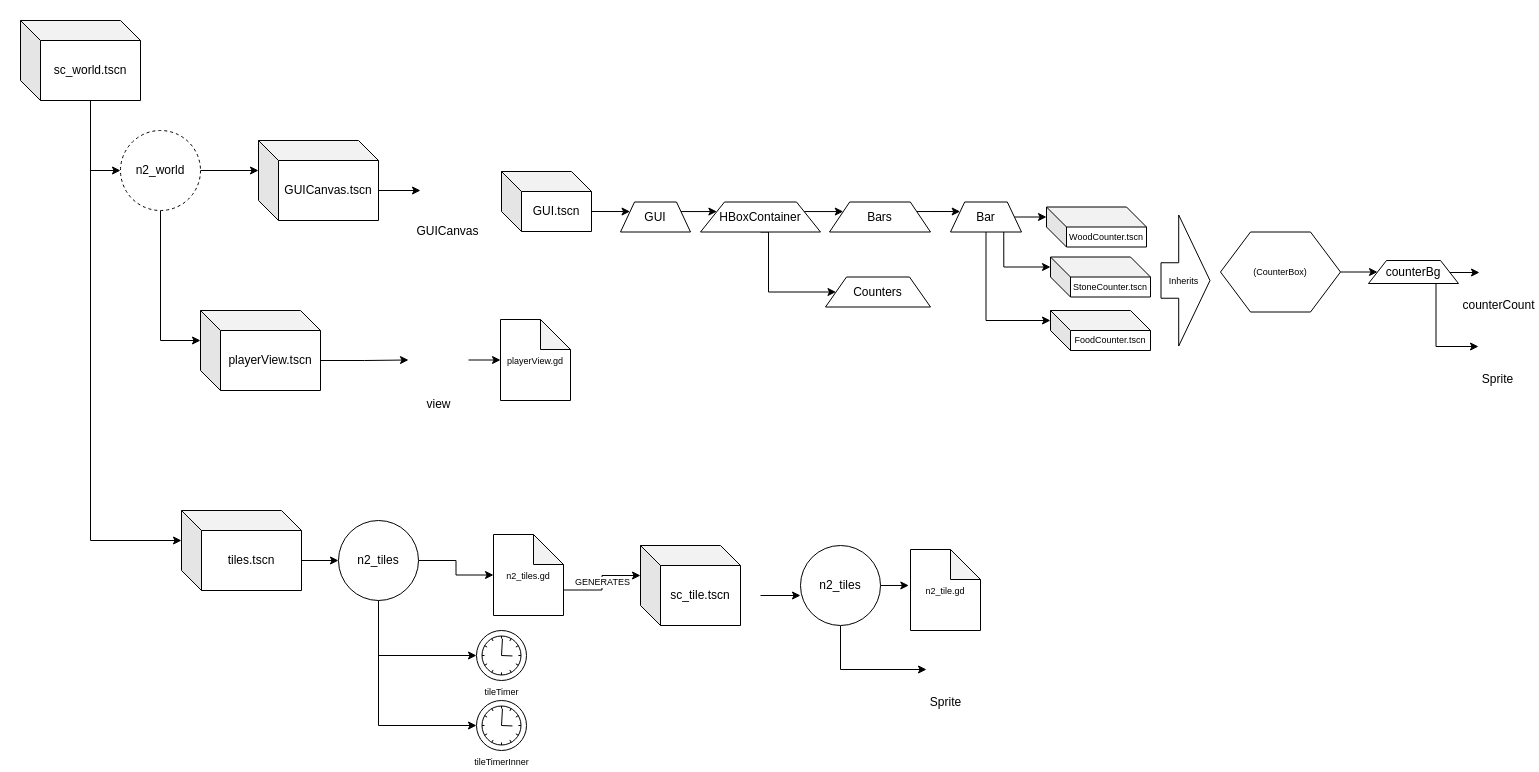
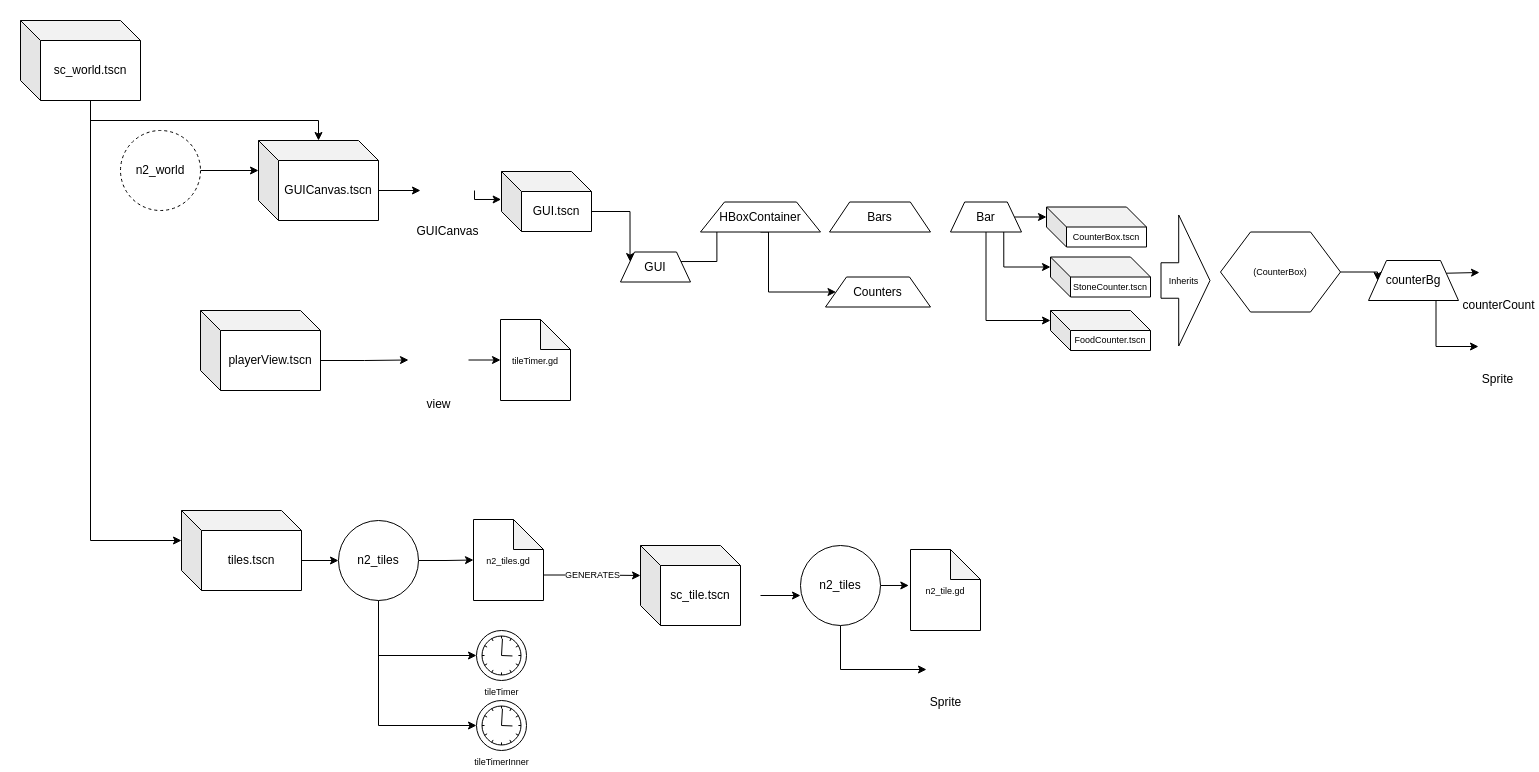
(103, 171) -> (212, 121)
none -> (480, 199)
(821, 212) -> none
(946, 212) -> none
(656, 217) -> (656, 267)
(1107, 238) -> (1107, 238)
(1414, 272) -> (1414, 281)
(161, 292) -> none
(536, 361) -> (536, 361)
(529, 575) -> (509, 560)
